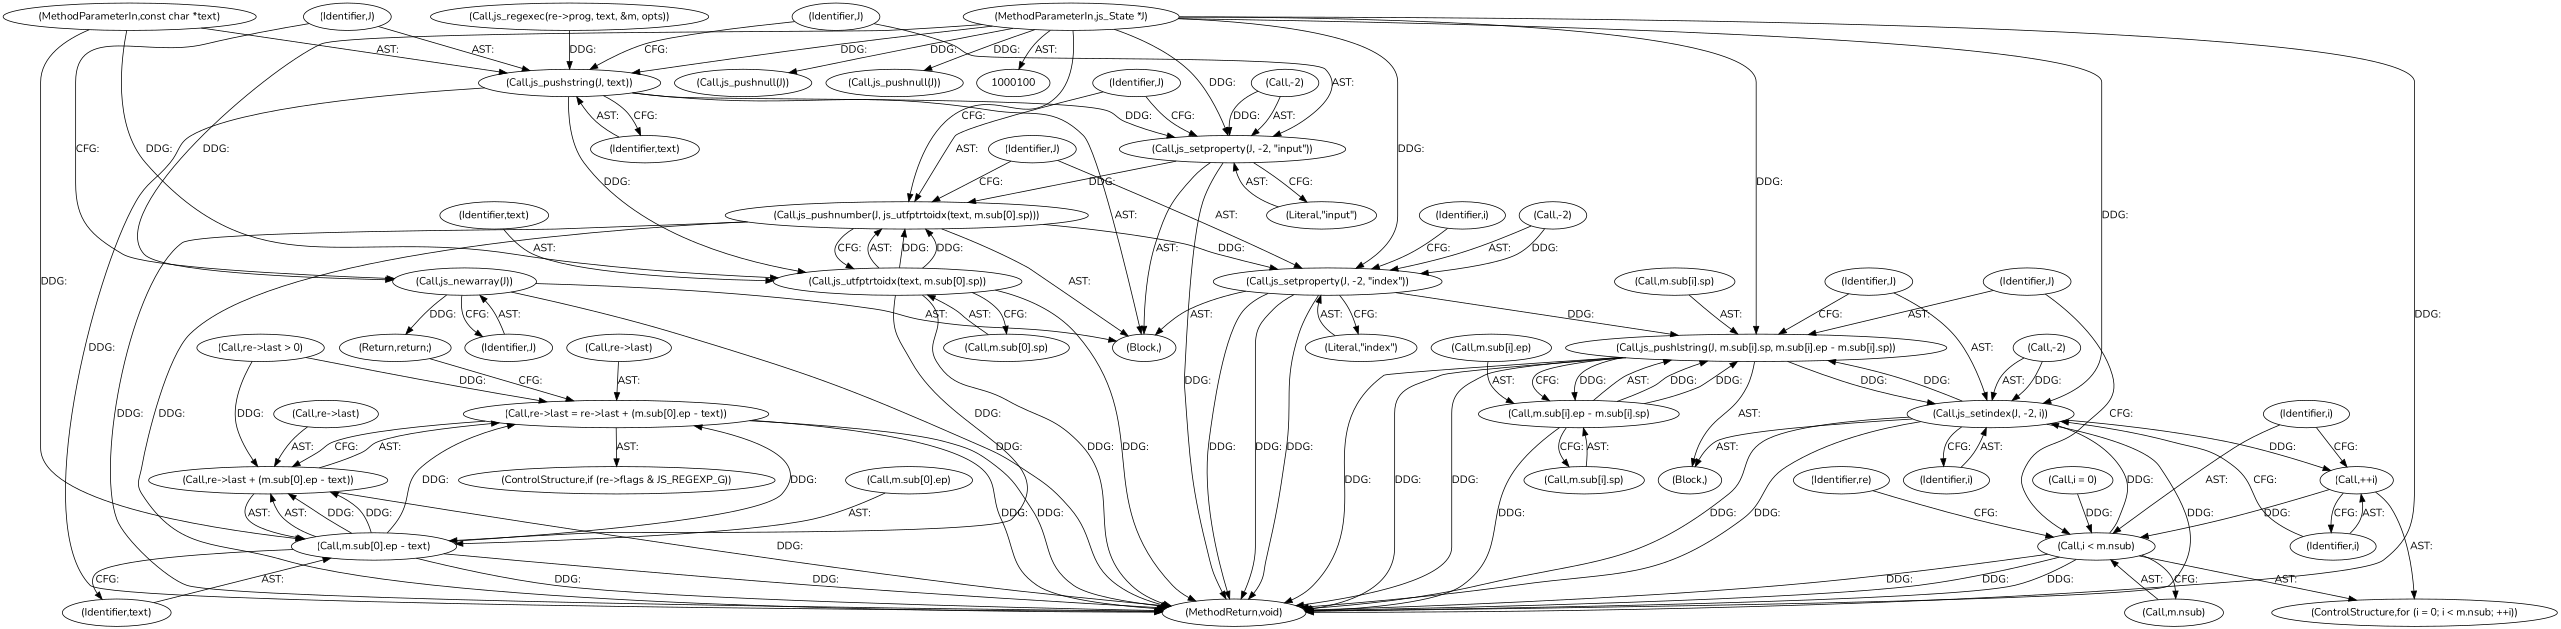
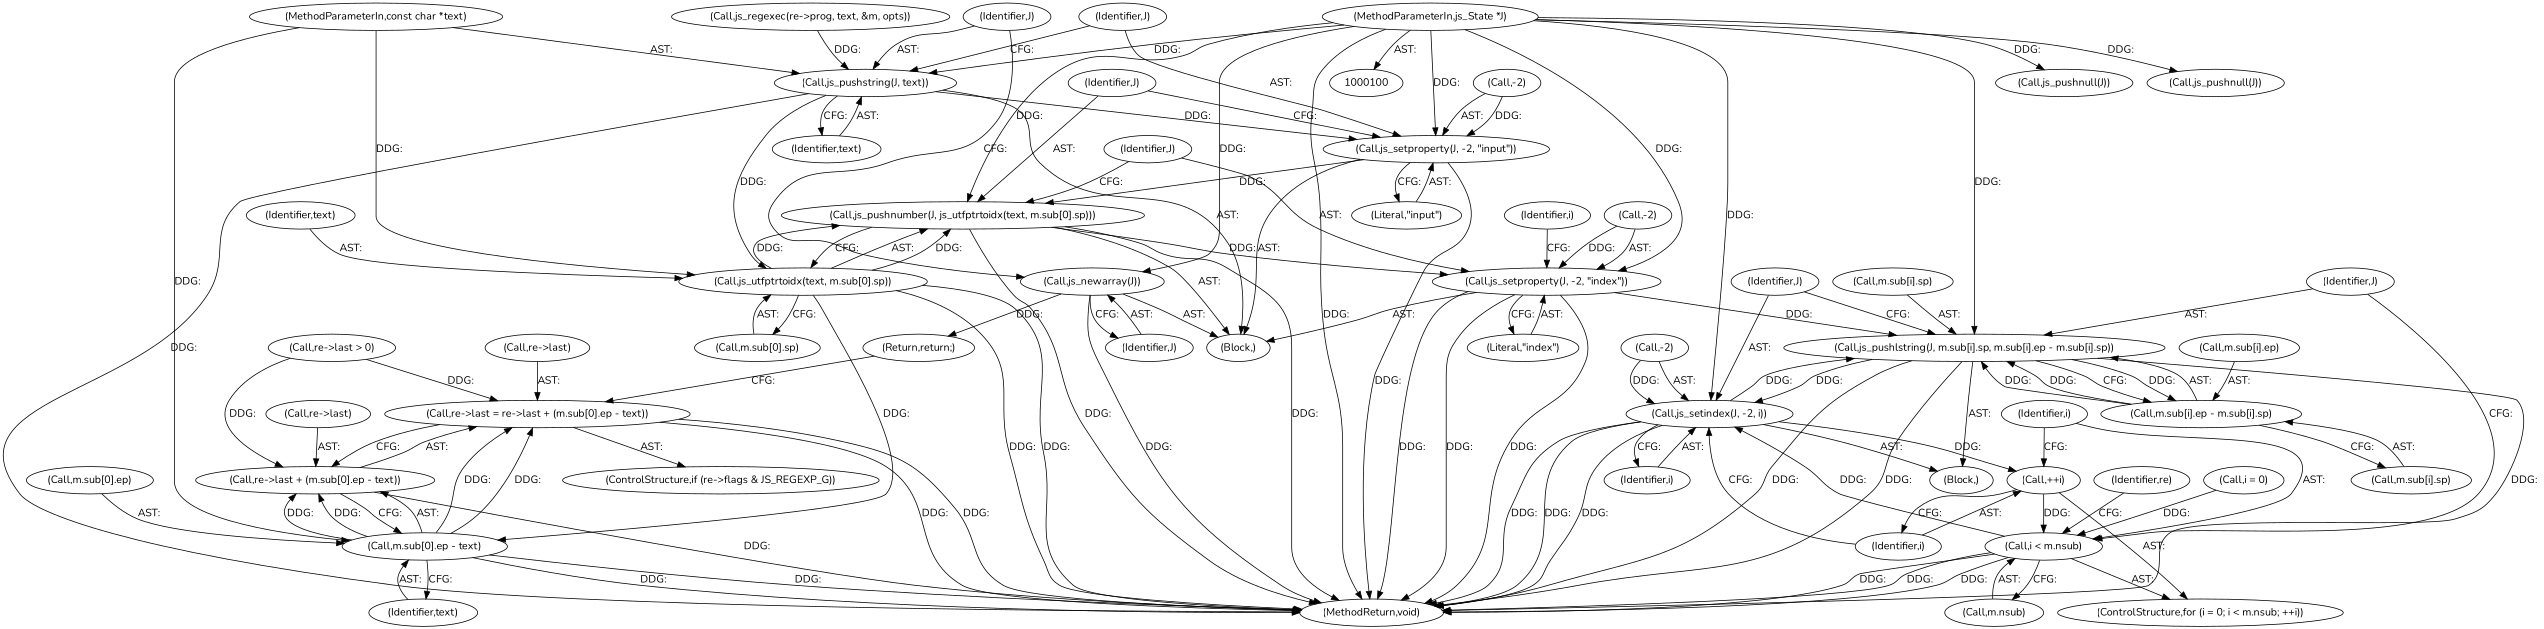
(975, 116) -> (1031, 116)
(261, 513) -> (392, 513)
(1477, 572) -> none
